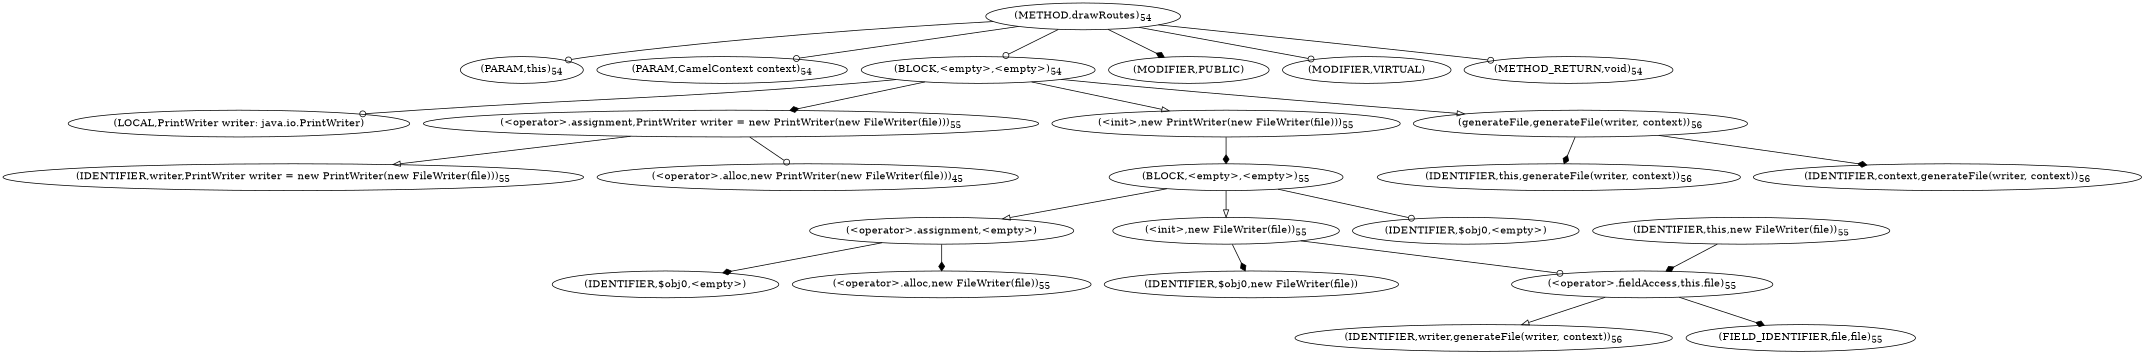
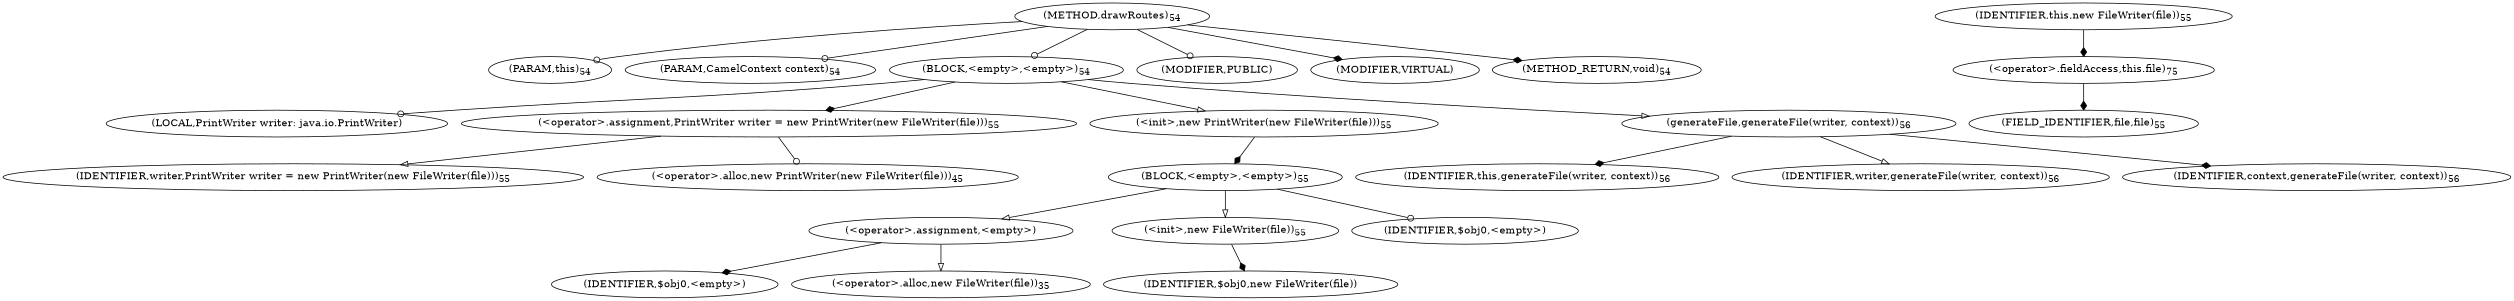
(1132, 41) -> (1162, 42)
(1323, 42) -> (1350, 42)
(1224, 43) -> (1251, 43)
(942, 253) -> (941, 254)
(1429, 257) -> none
(1045, 283) -> (1044, 283)
(1731, 283) -> (2172, 69)
(1567, 310) -> (1851, 149)
